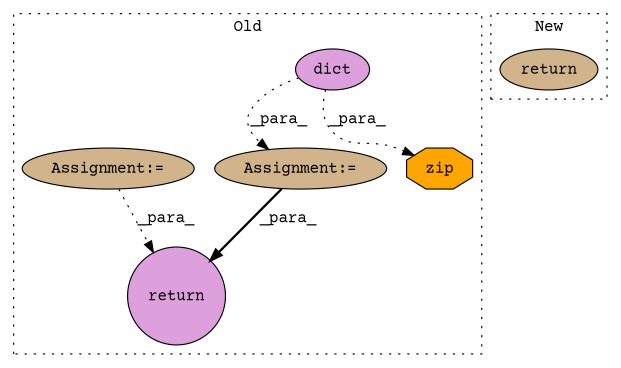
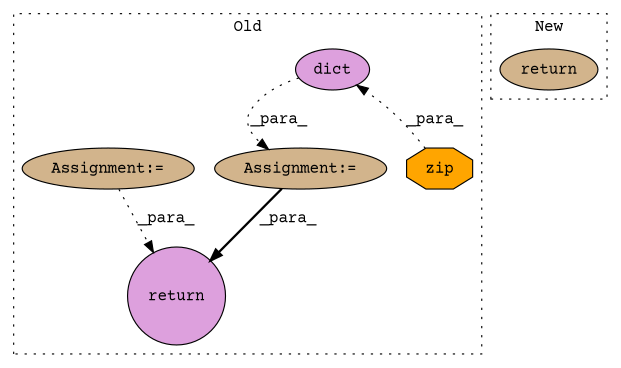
(345, 140) -> (398, 118)
